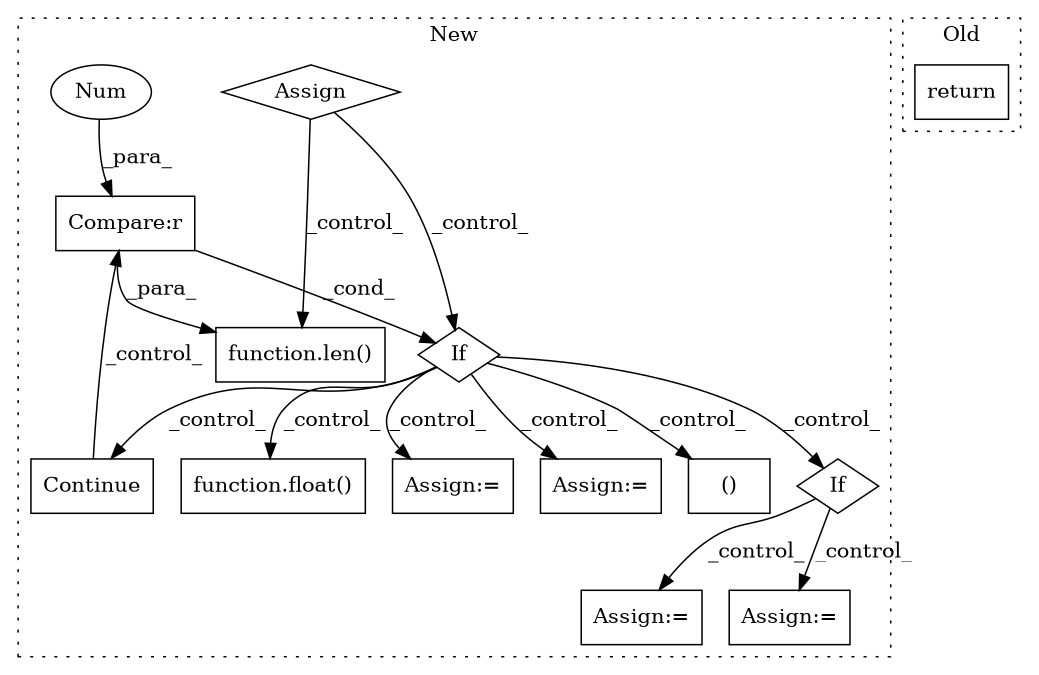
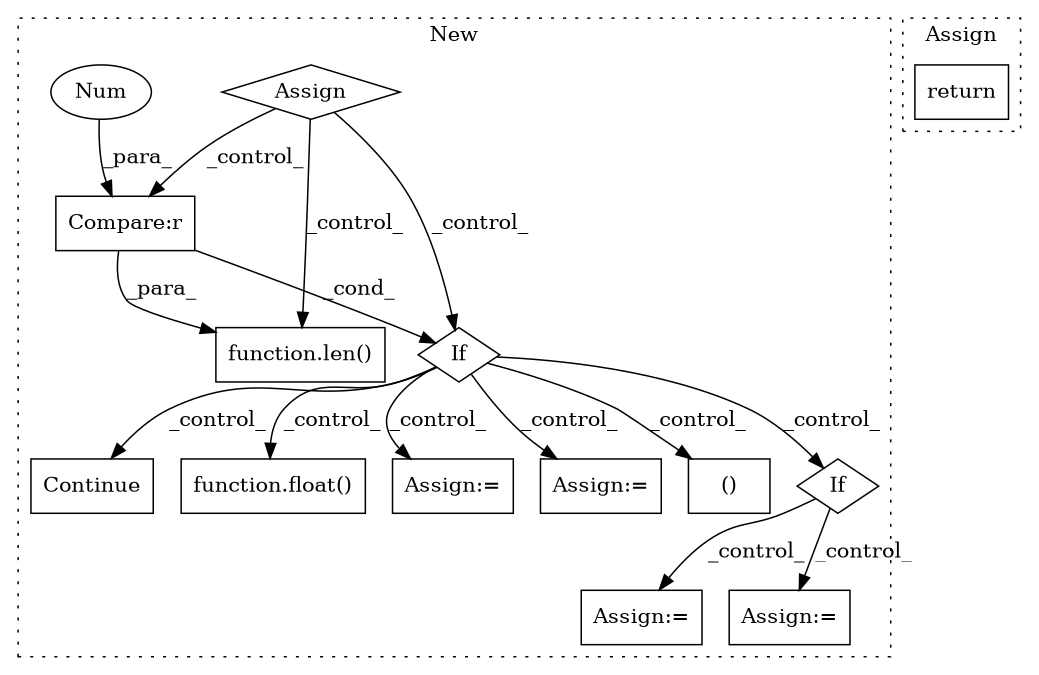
(962, 35) -> (962, 35)
(101, 362) -> (214, 142)
